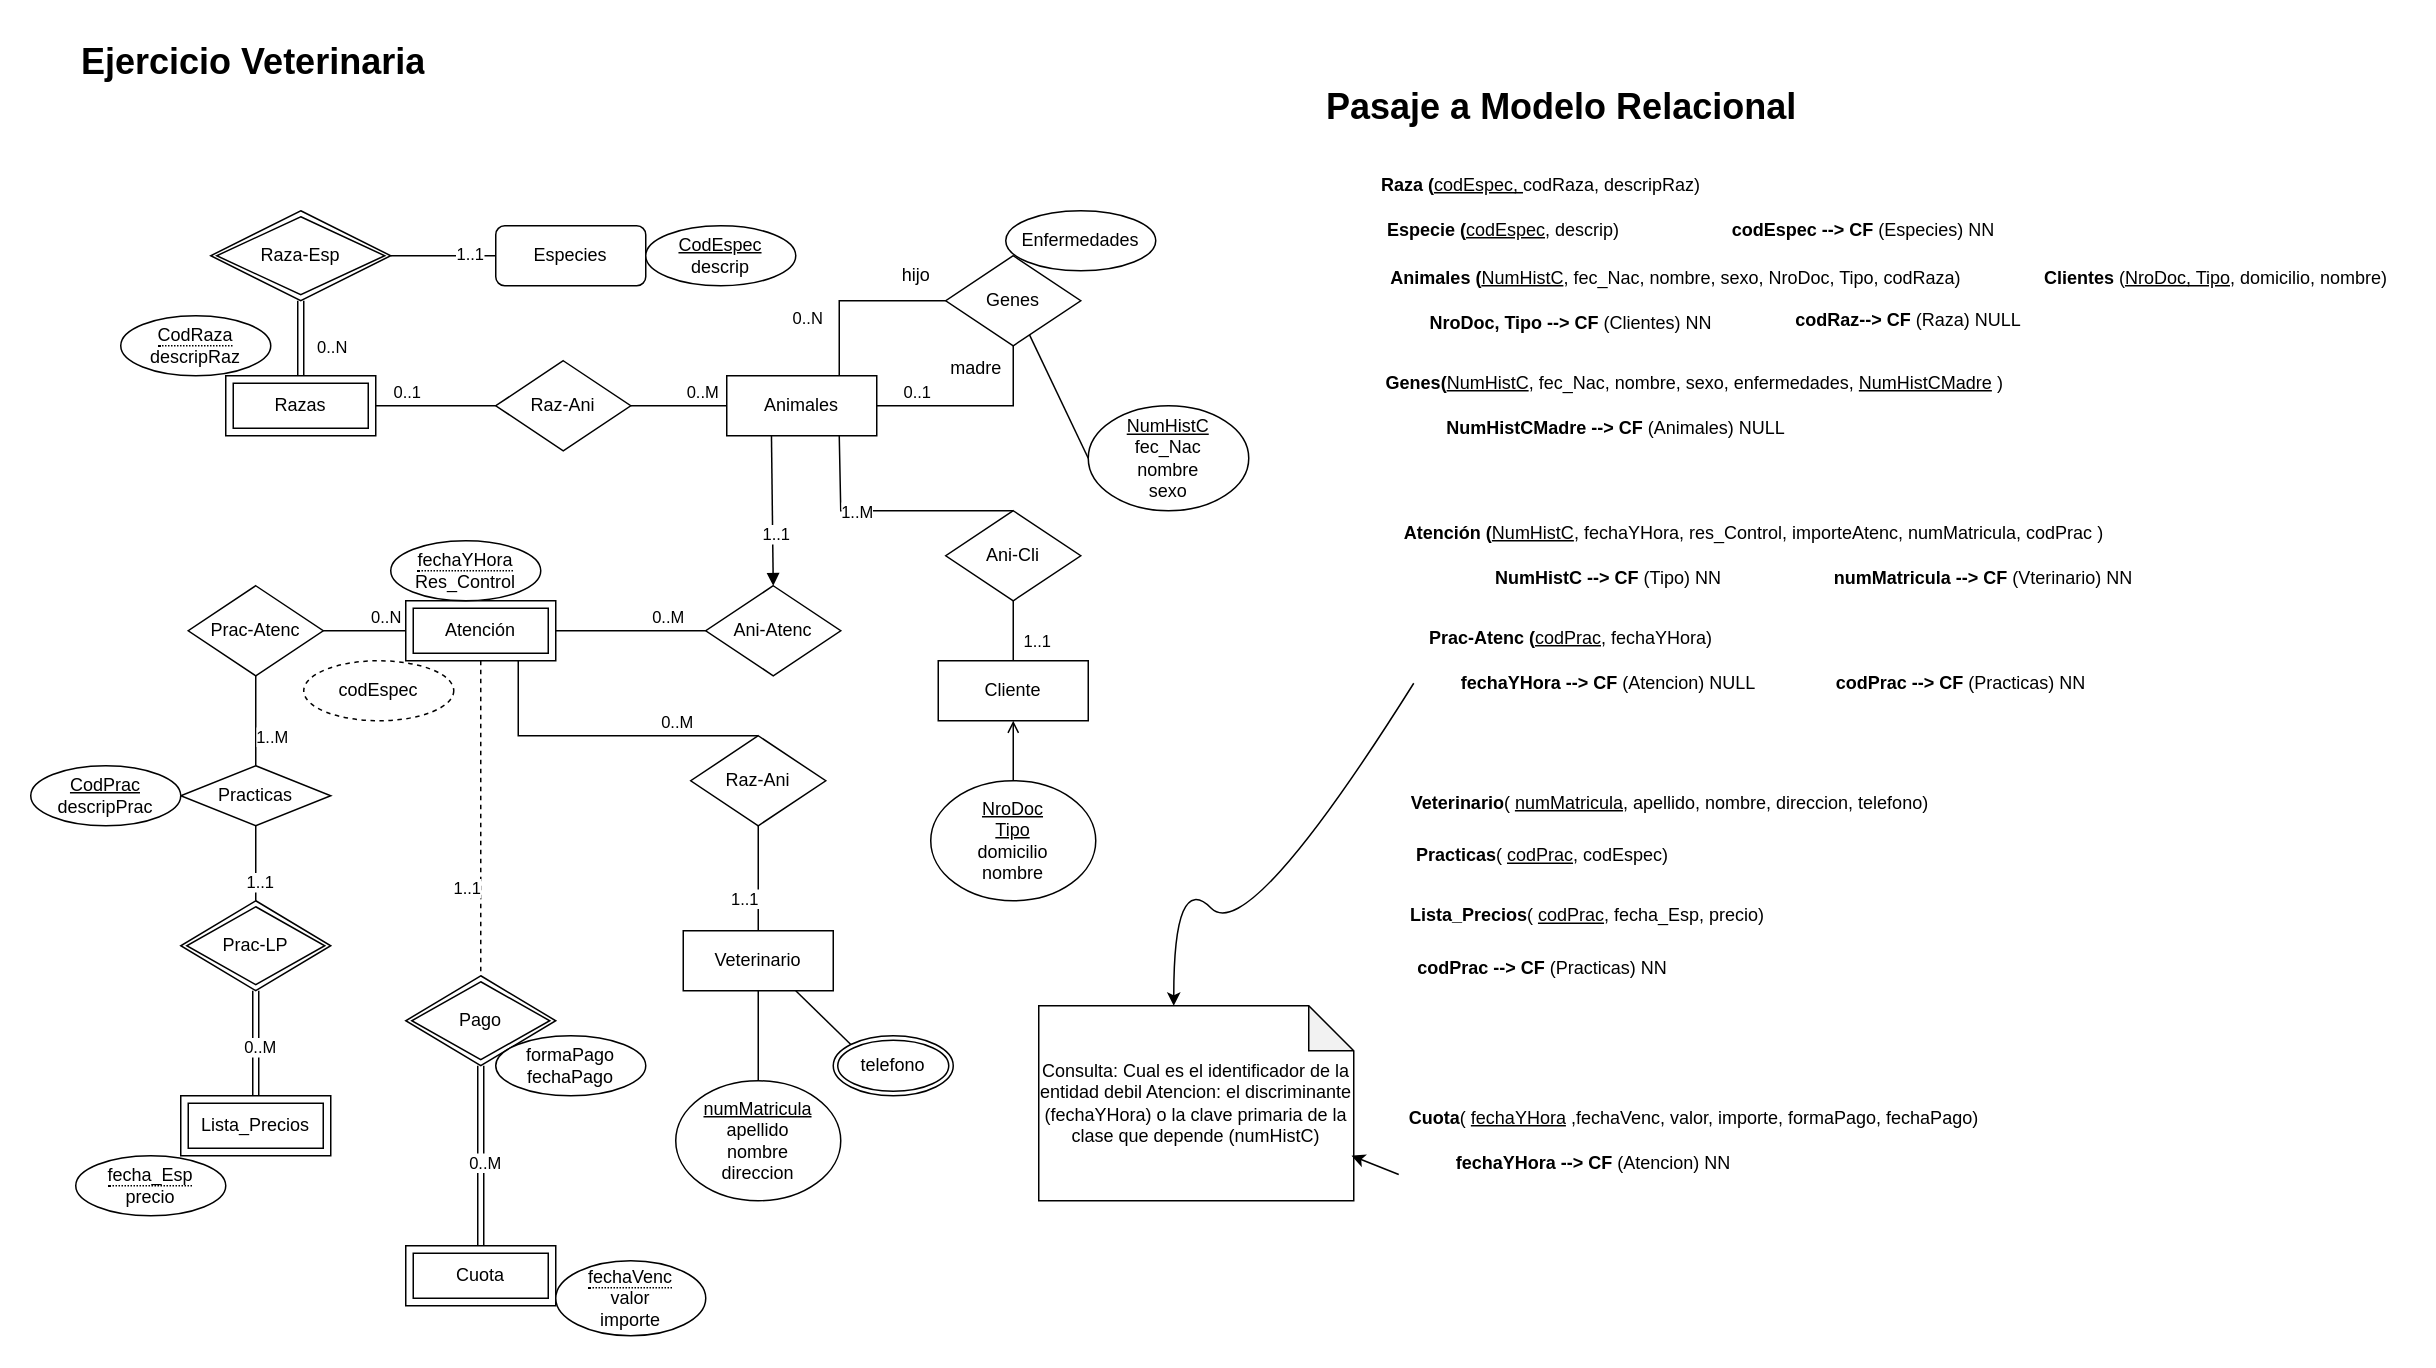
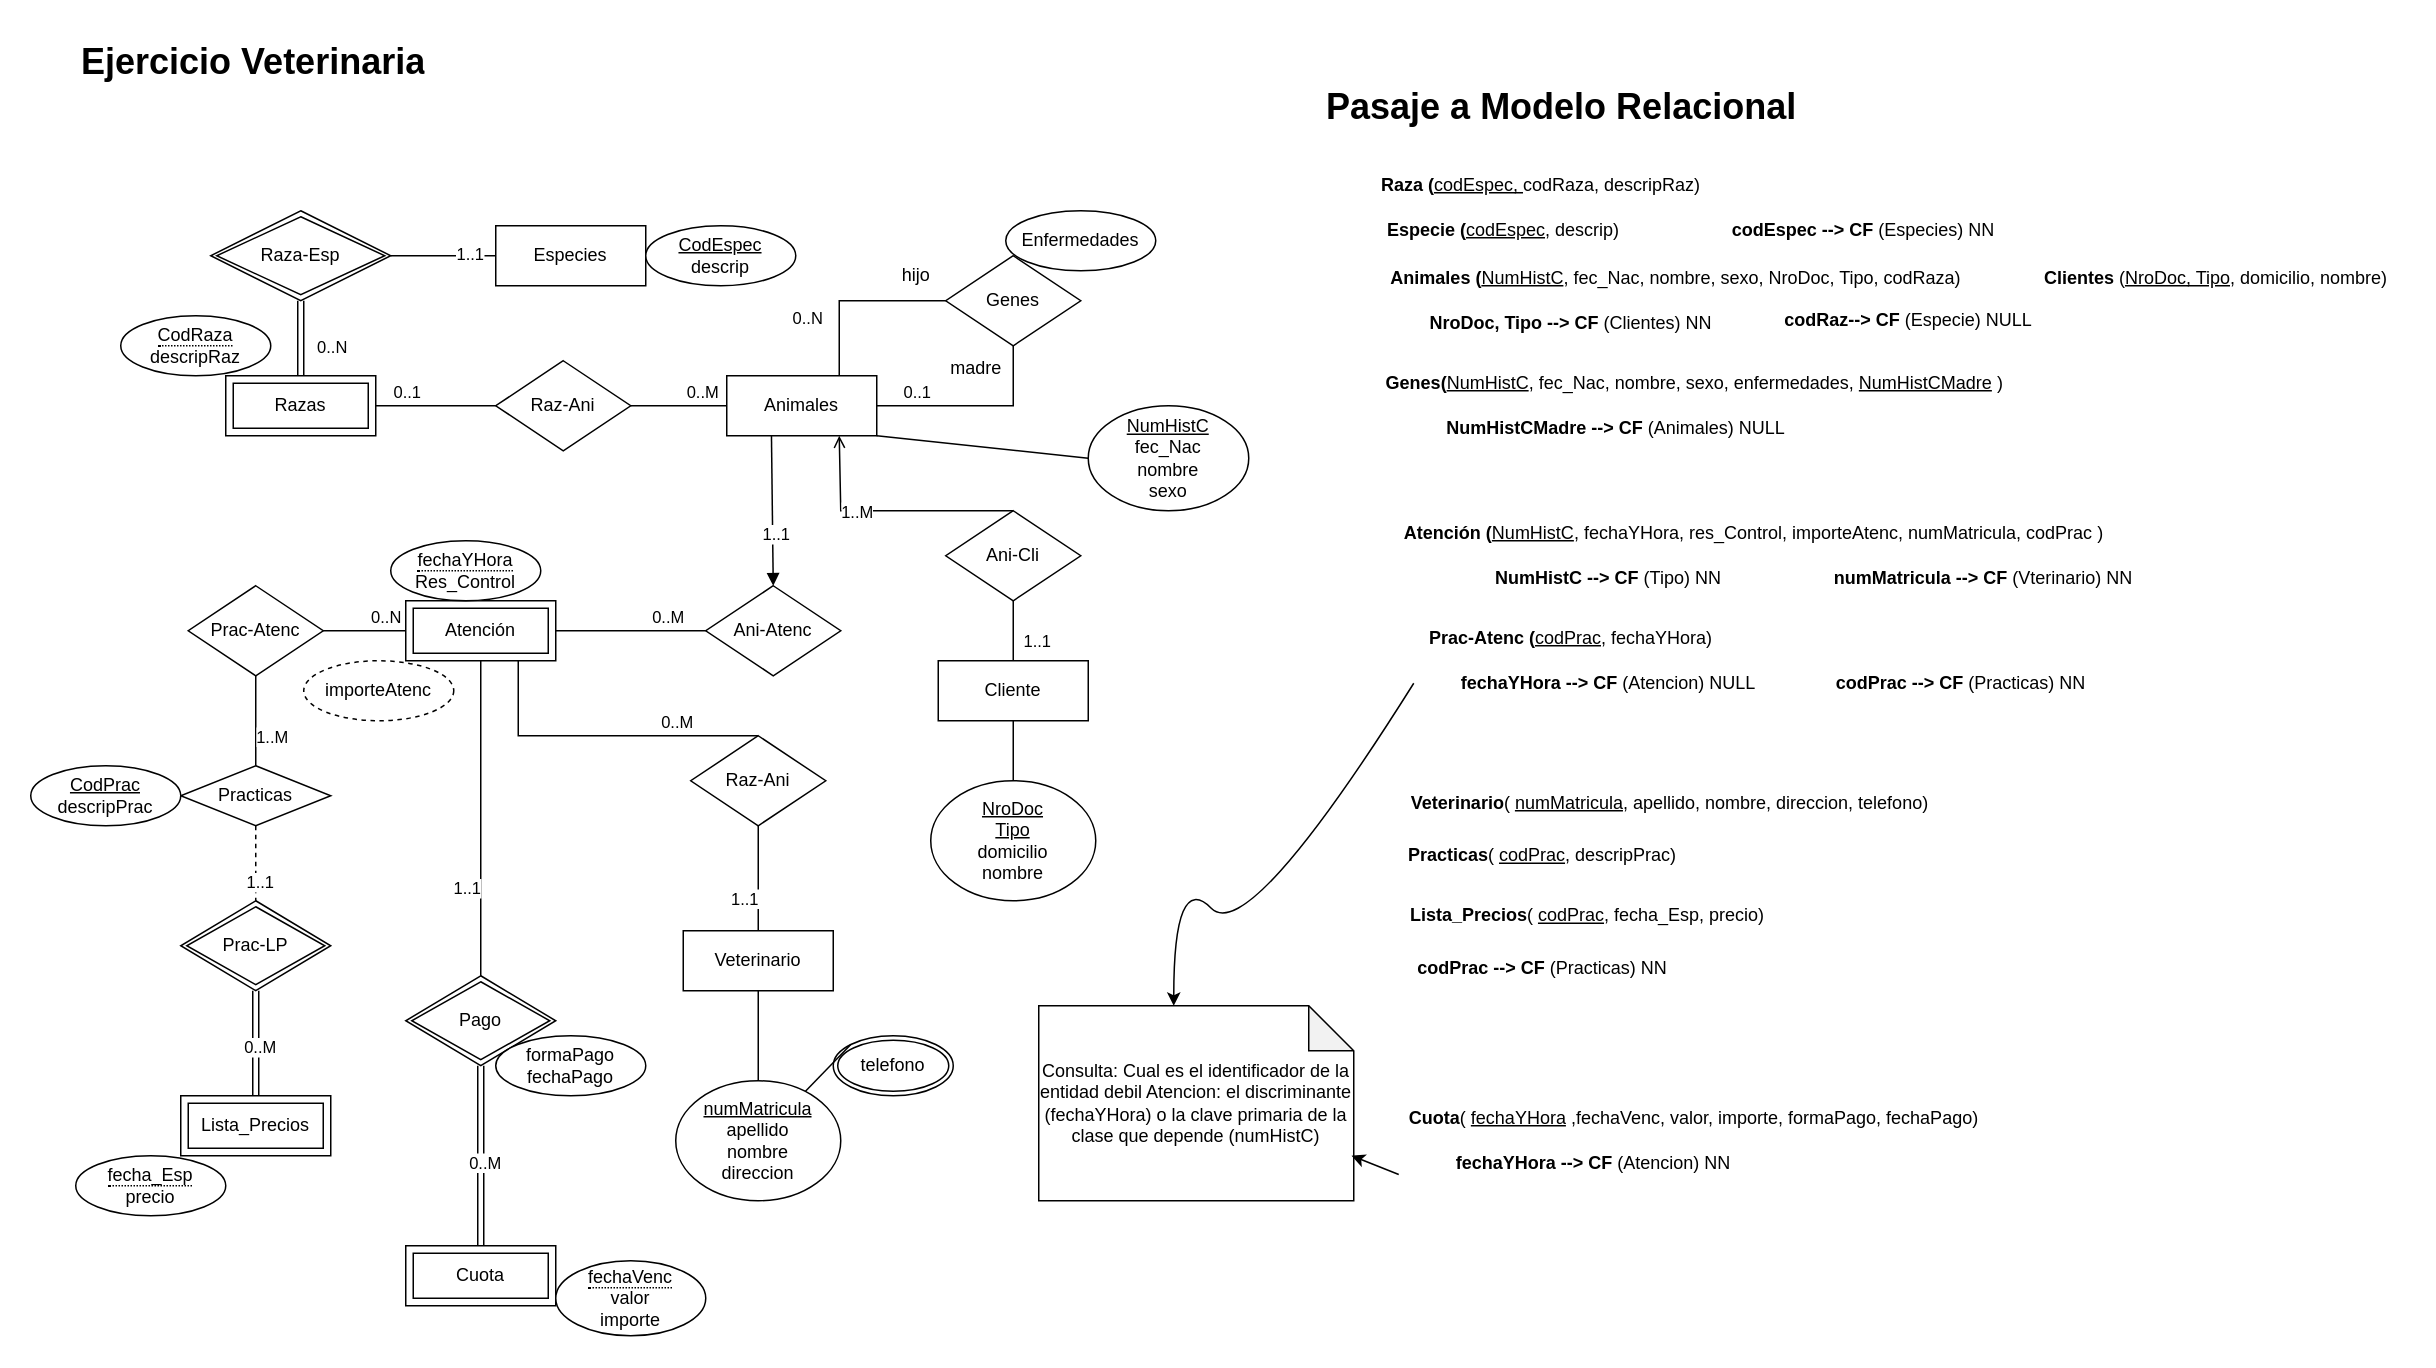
(571, 256) -> (571, 256)
(1909, 320) -> (1909, 320)
(1059, 397) -> (983, 447)
(839, 440) -> (839, 442)
(379, 691) -> (379, 691)
(1013, 727) -> (1013, 726)
(481, 770) -> (481, 770)
(256, 850) -> (256, 850)
(1543, 856) -> (1543, 856)
(823, 1018) -> (828, 1068)
